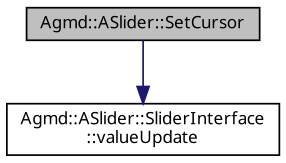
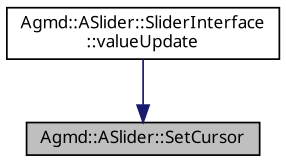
(143, 63) -> (143, 82)
